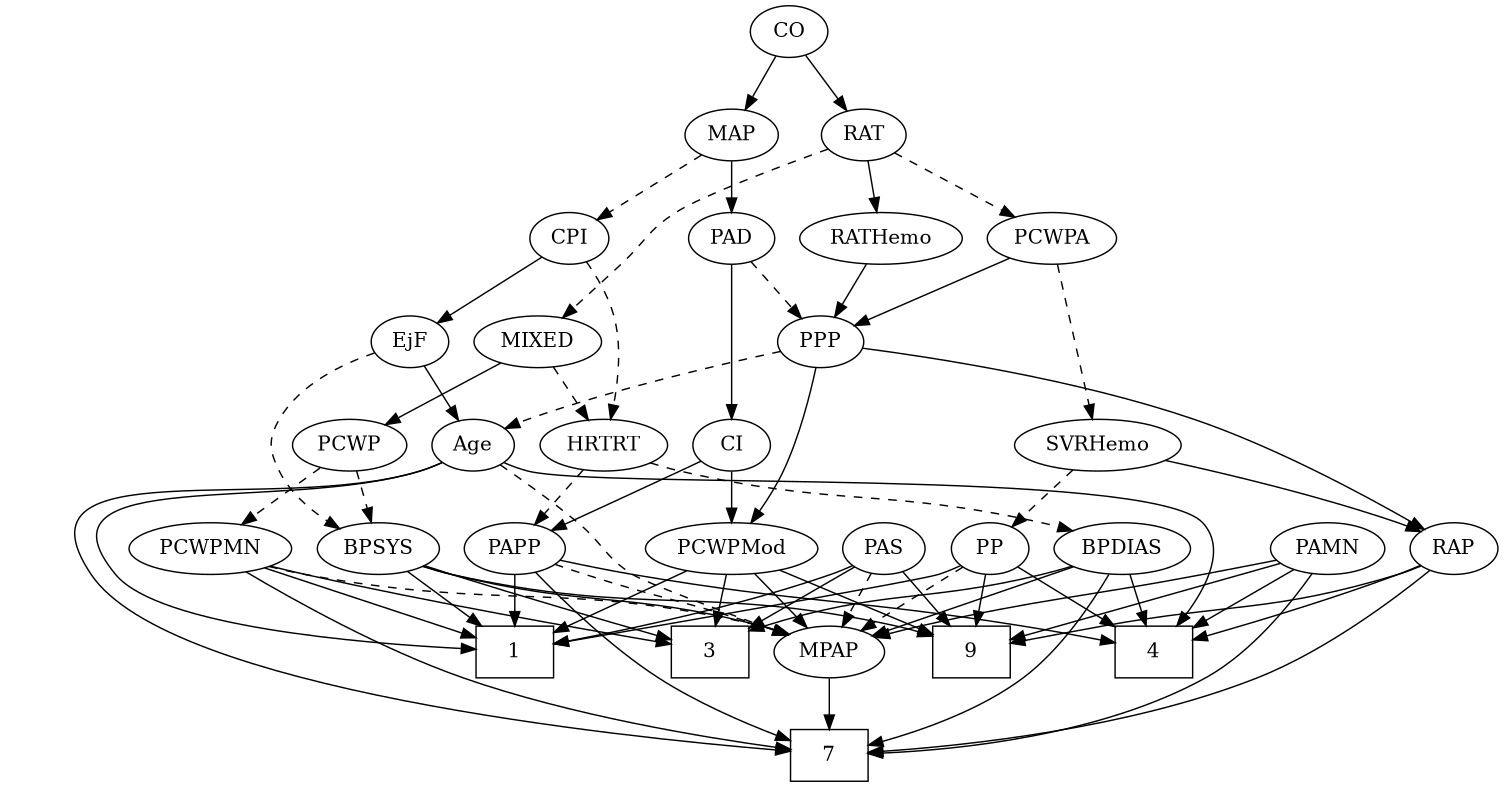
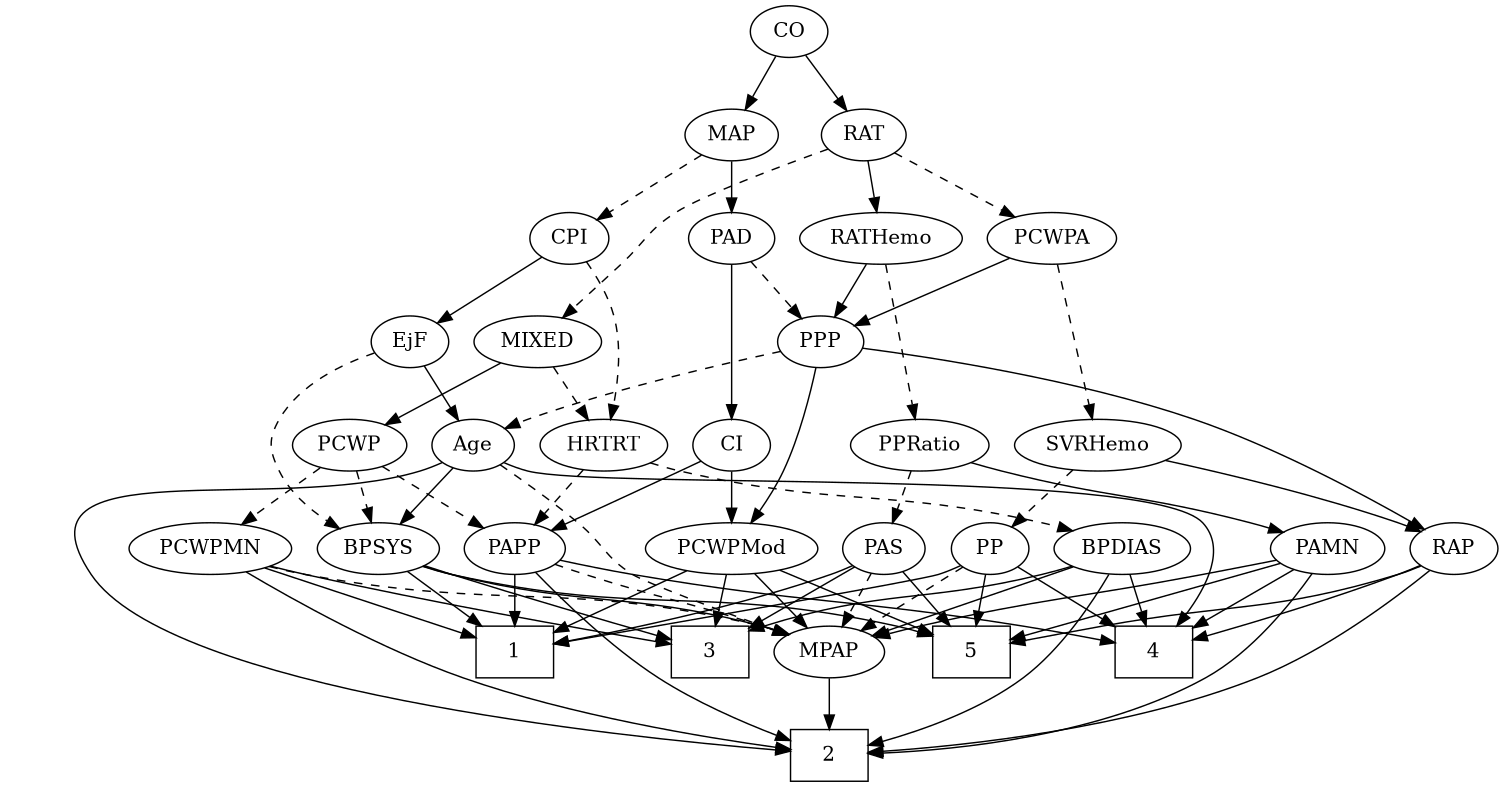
none -> (920, 445)
none -> (420, 489)
(104, 553) -> (435, 487)
(971, 652) -> (971, 652)
(829, 755) -> (829, 755)
